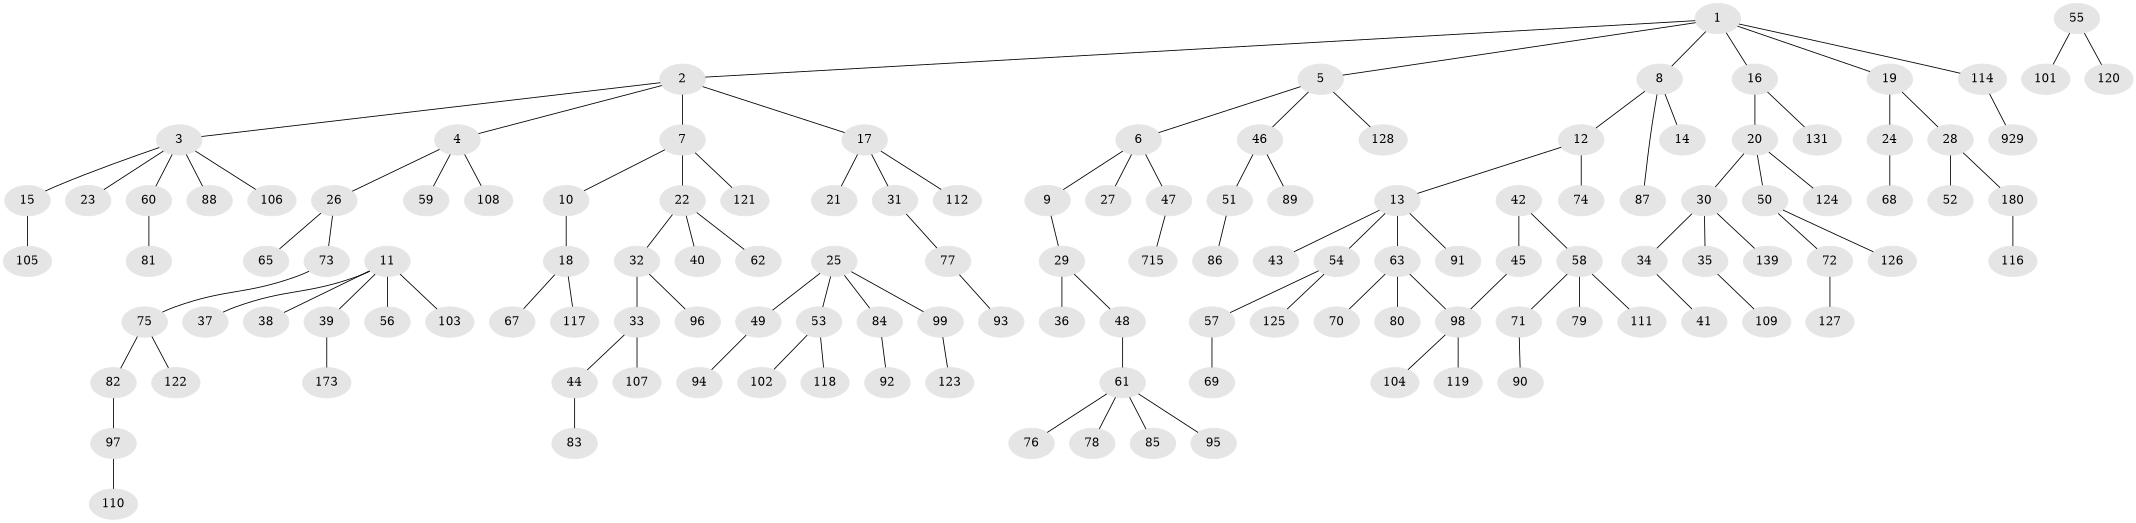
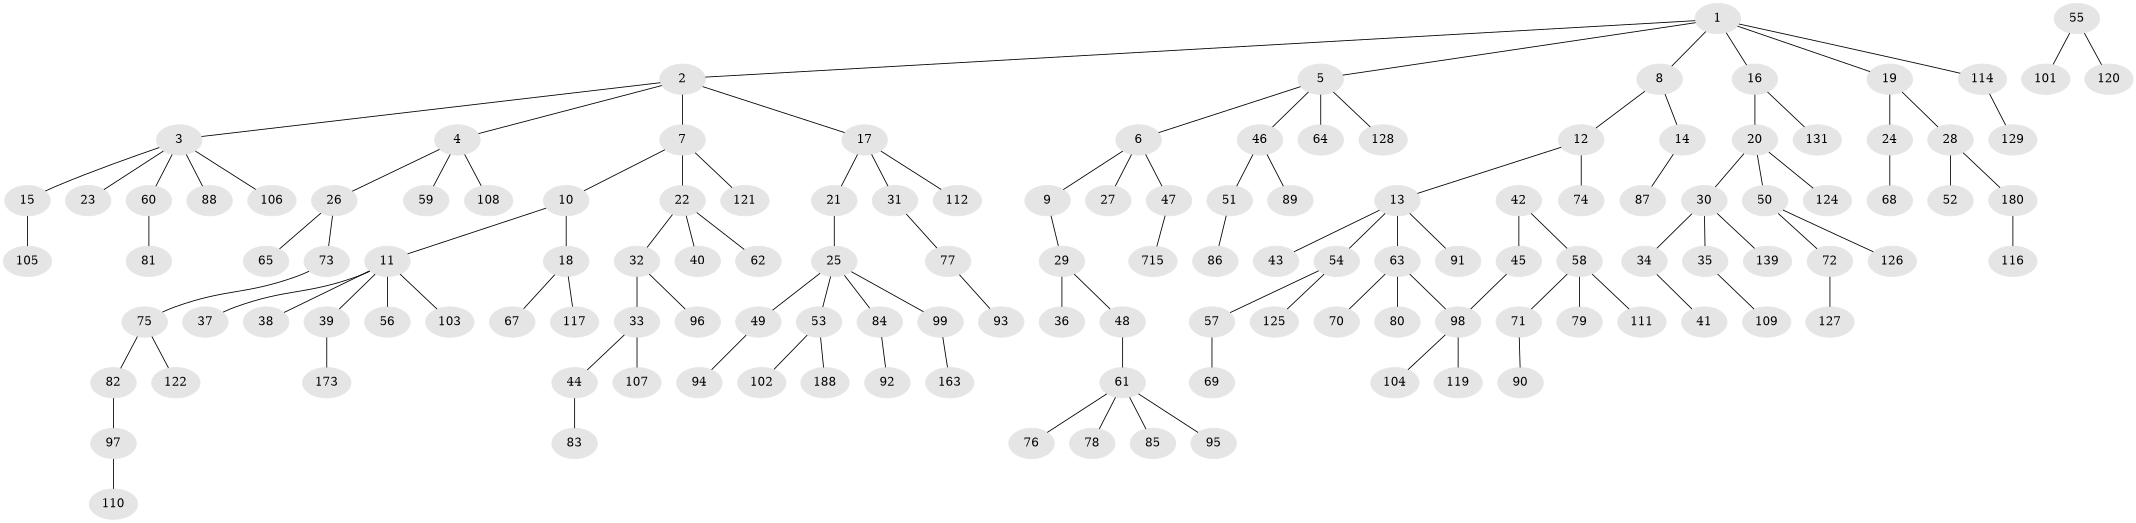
none -> (1321, 140)
(1650, 140) -> (1663, 170)
(2013, 140) -> (2013, 140)
none -> (477, 231)
none -> (834, 231)
(825, 383) -> (825, 383)
(950, 383) -> (950, 383)
